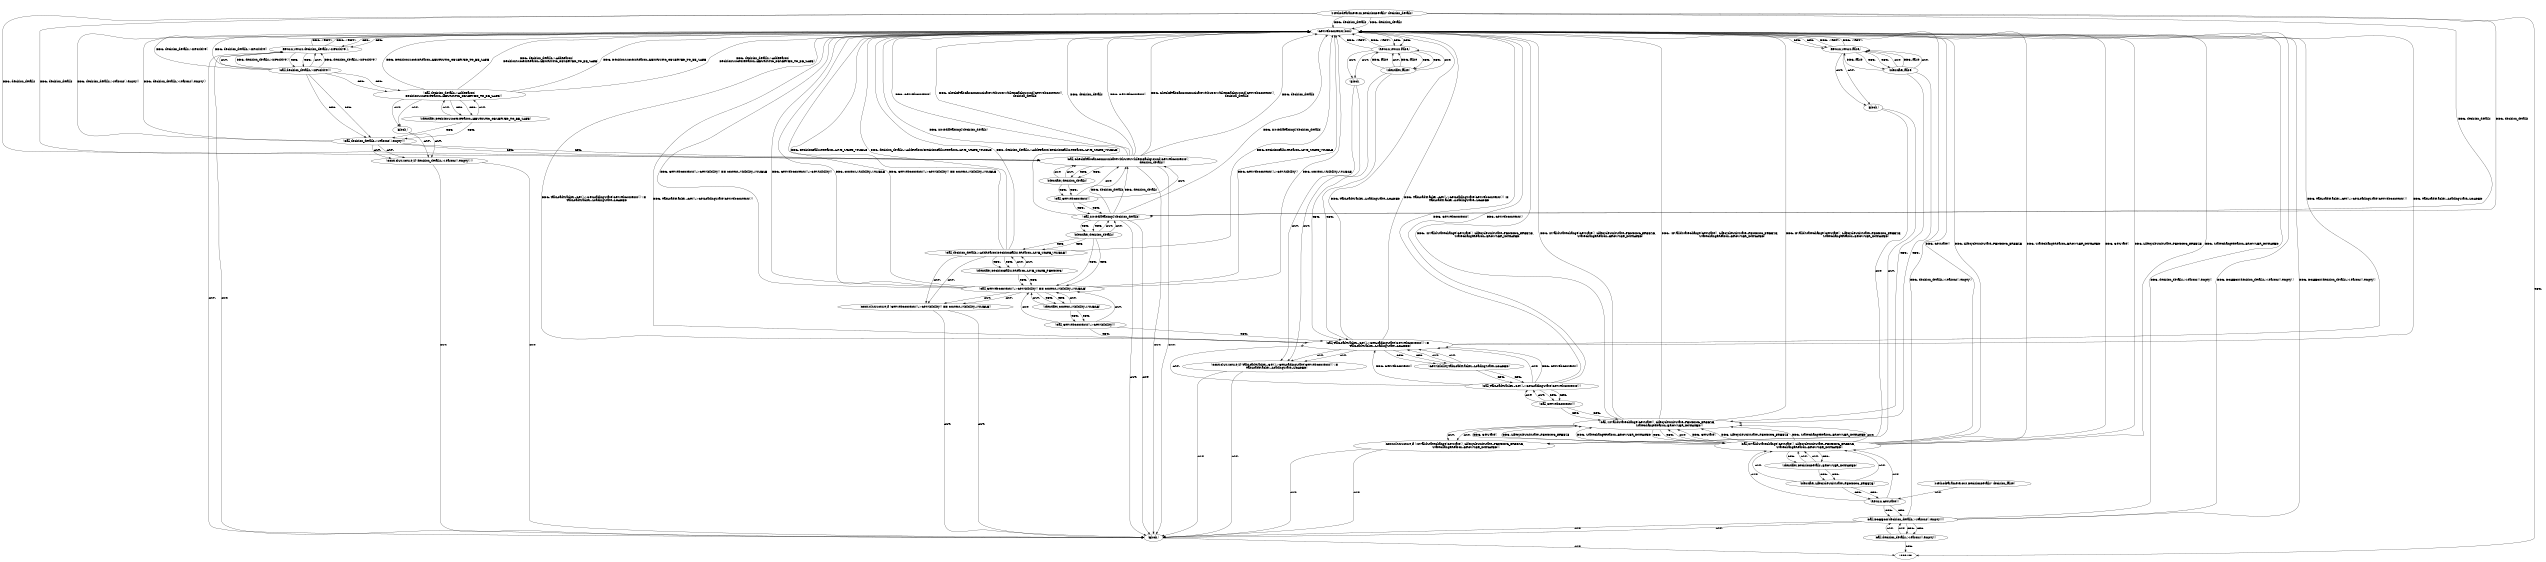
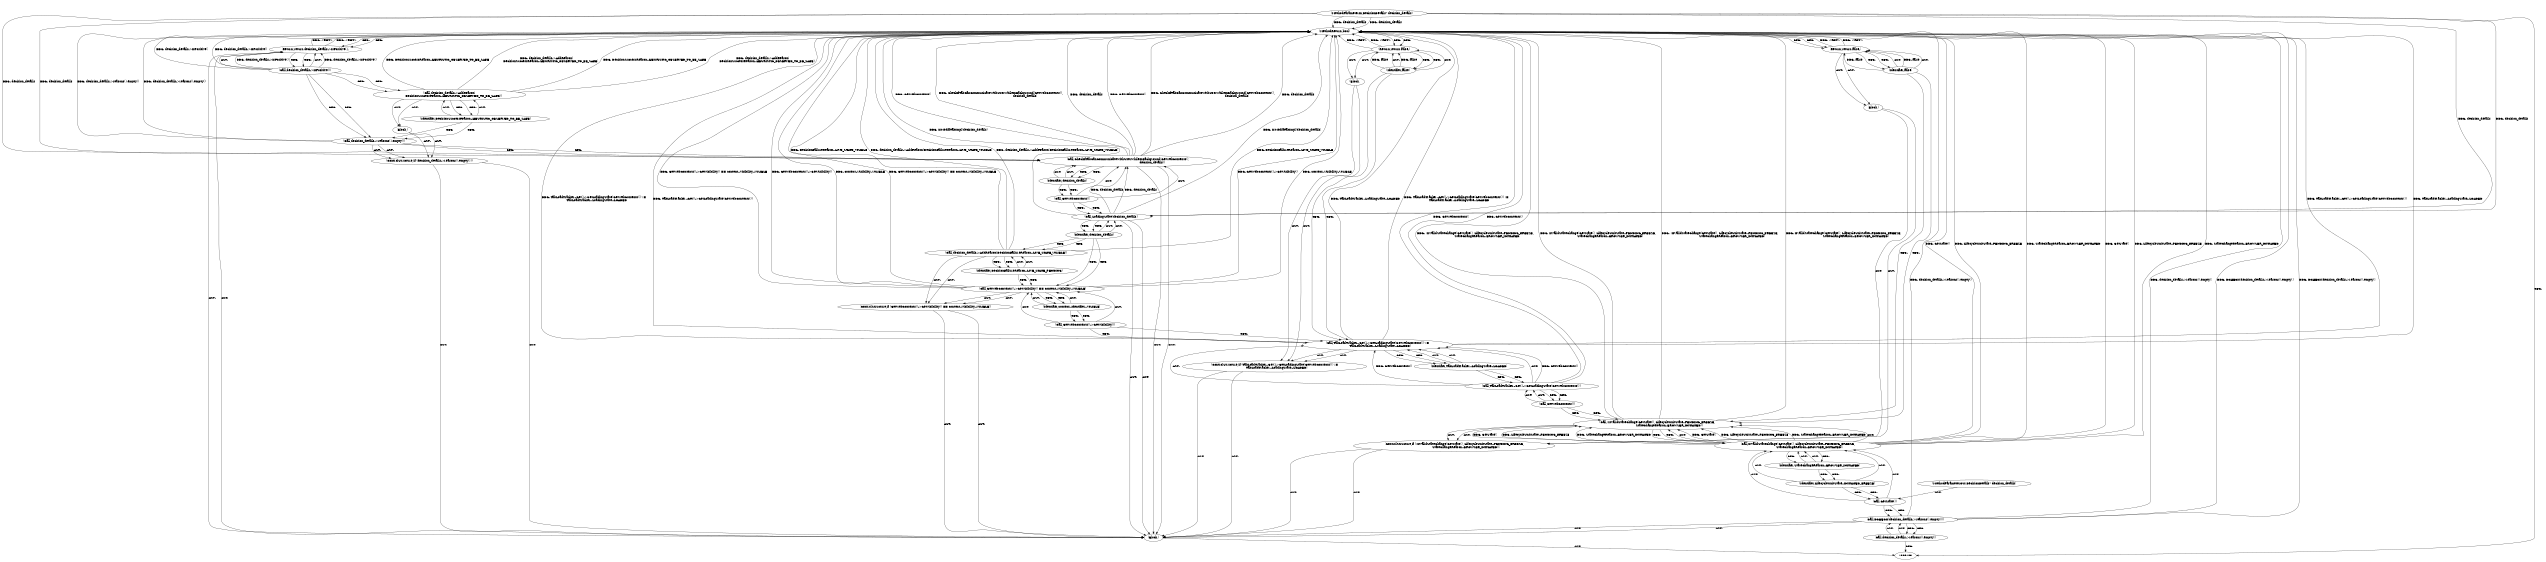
(1335, 31) -> (1335, 31)
(1111, 217) -> (1111, 217)
(1072, 307) -> (1072, 307)
(1469, 366) -> (1469, 366)
(1820, 466) -> (1820, 466)
(1837, 484) -> (1837, 484)
(1974, 484) -> (1974, 484)
(1885, 502) -> (1885, 502)
